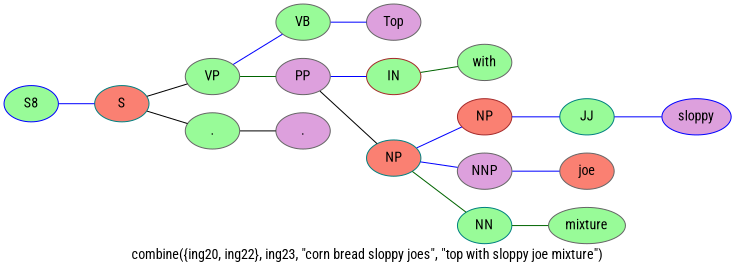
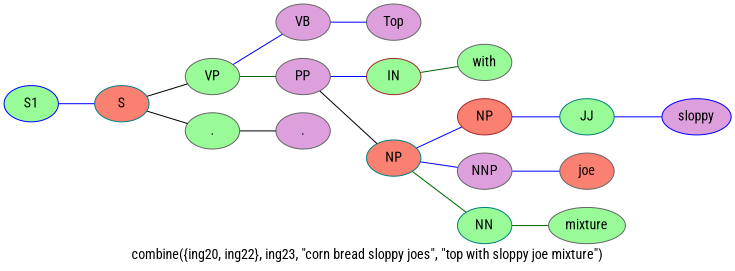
(303, 22) -> (303, 22)
(31, 104) -> (31, 104)
